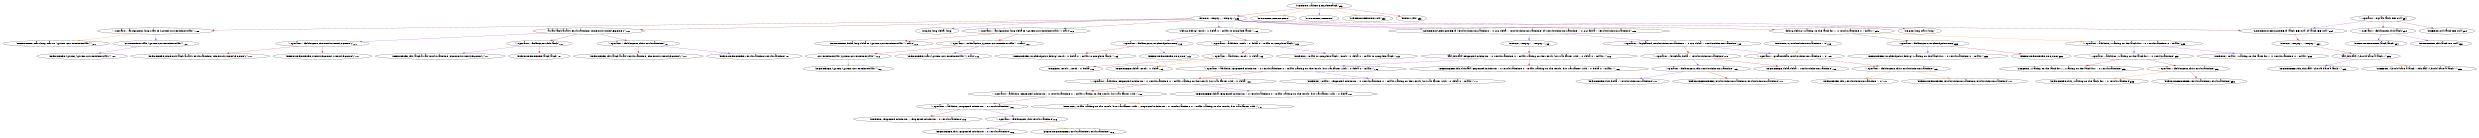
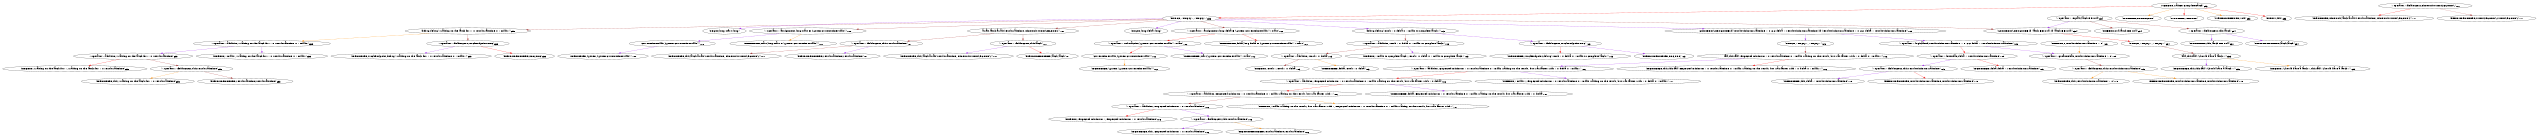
(1319, 11) -> (2184, 11)
(454, 37) -> none
